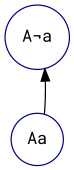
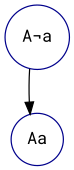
(45, 98) -> (29, 86)
